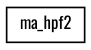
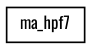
(46, 25) -> (46, 25)
